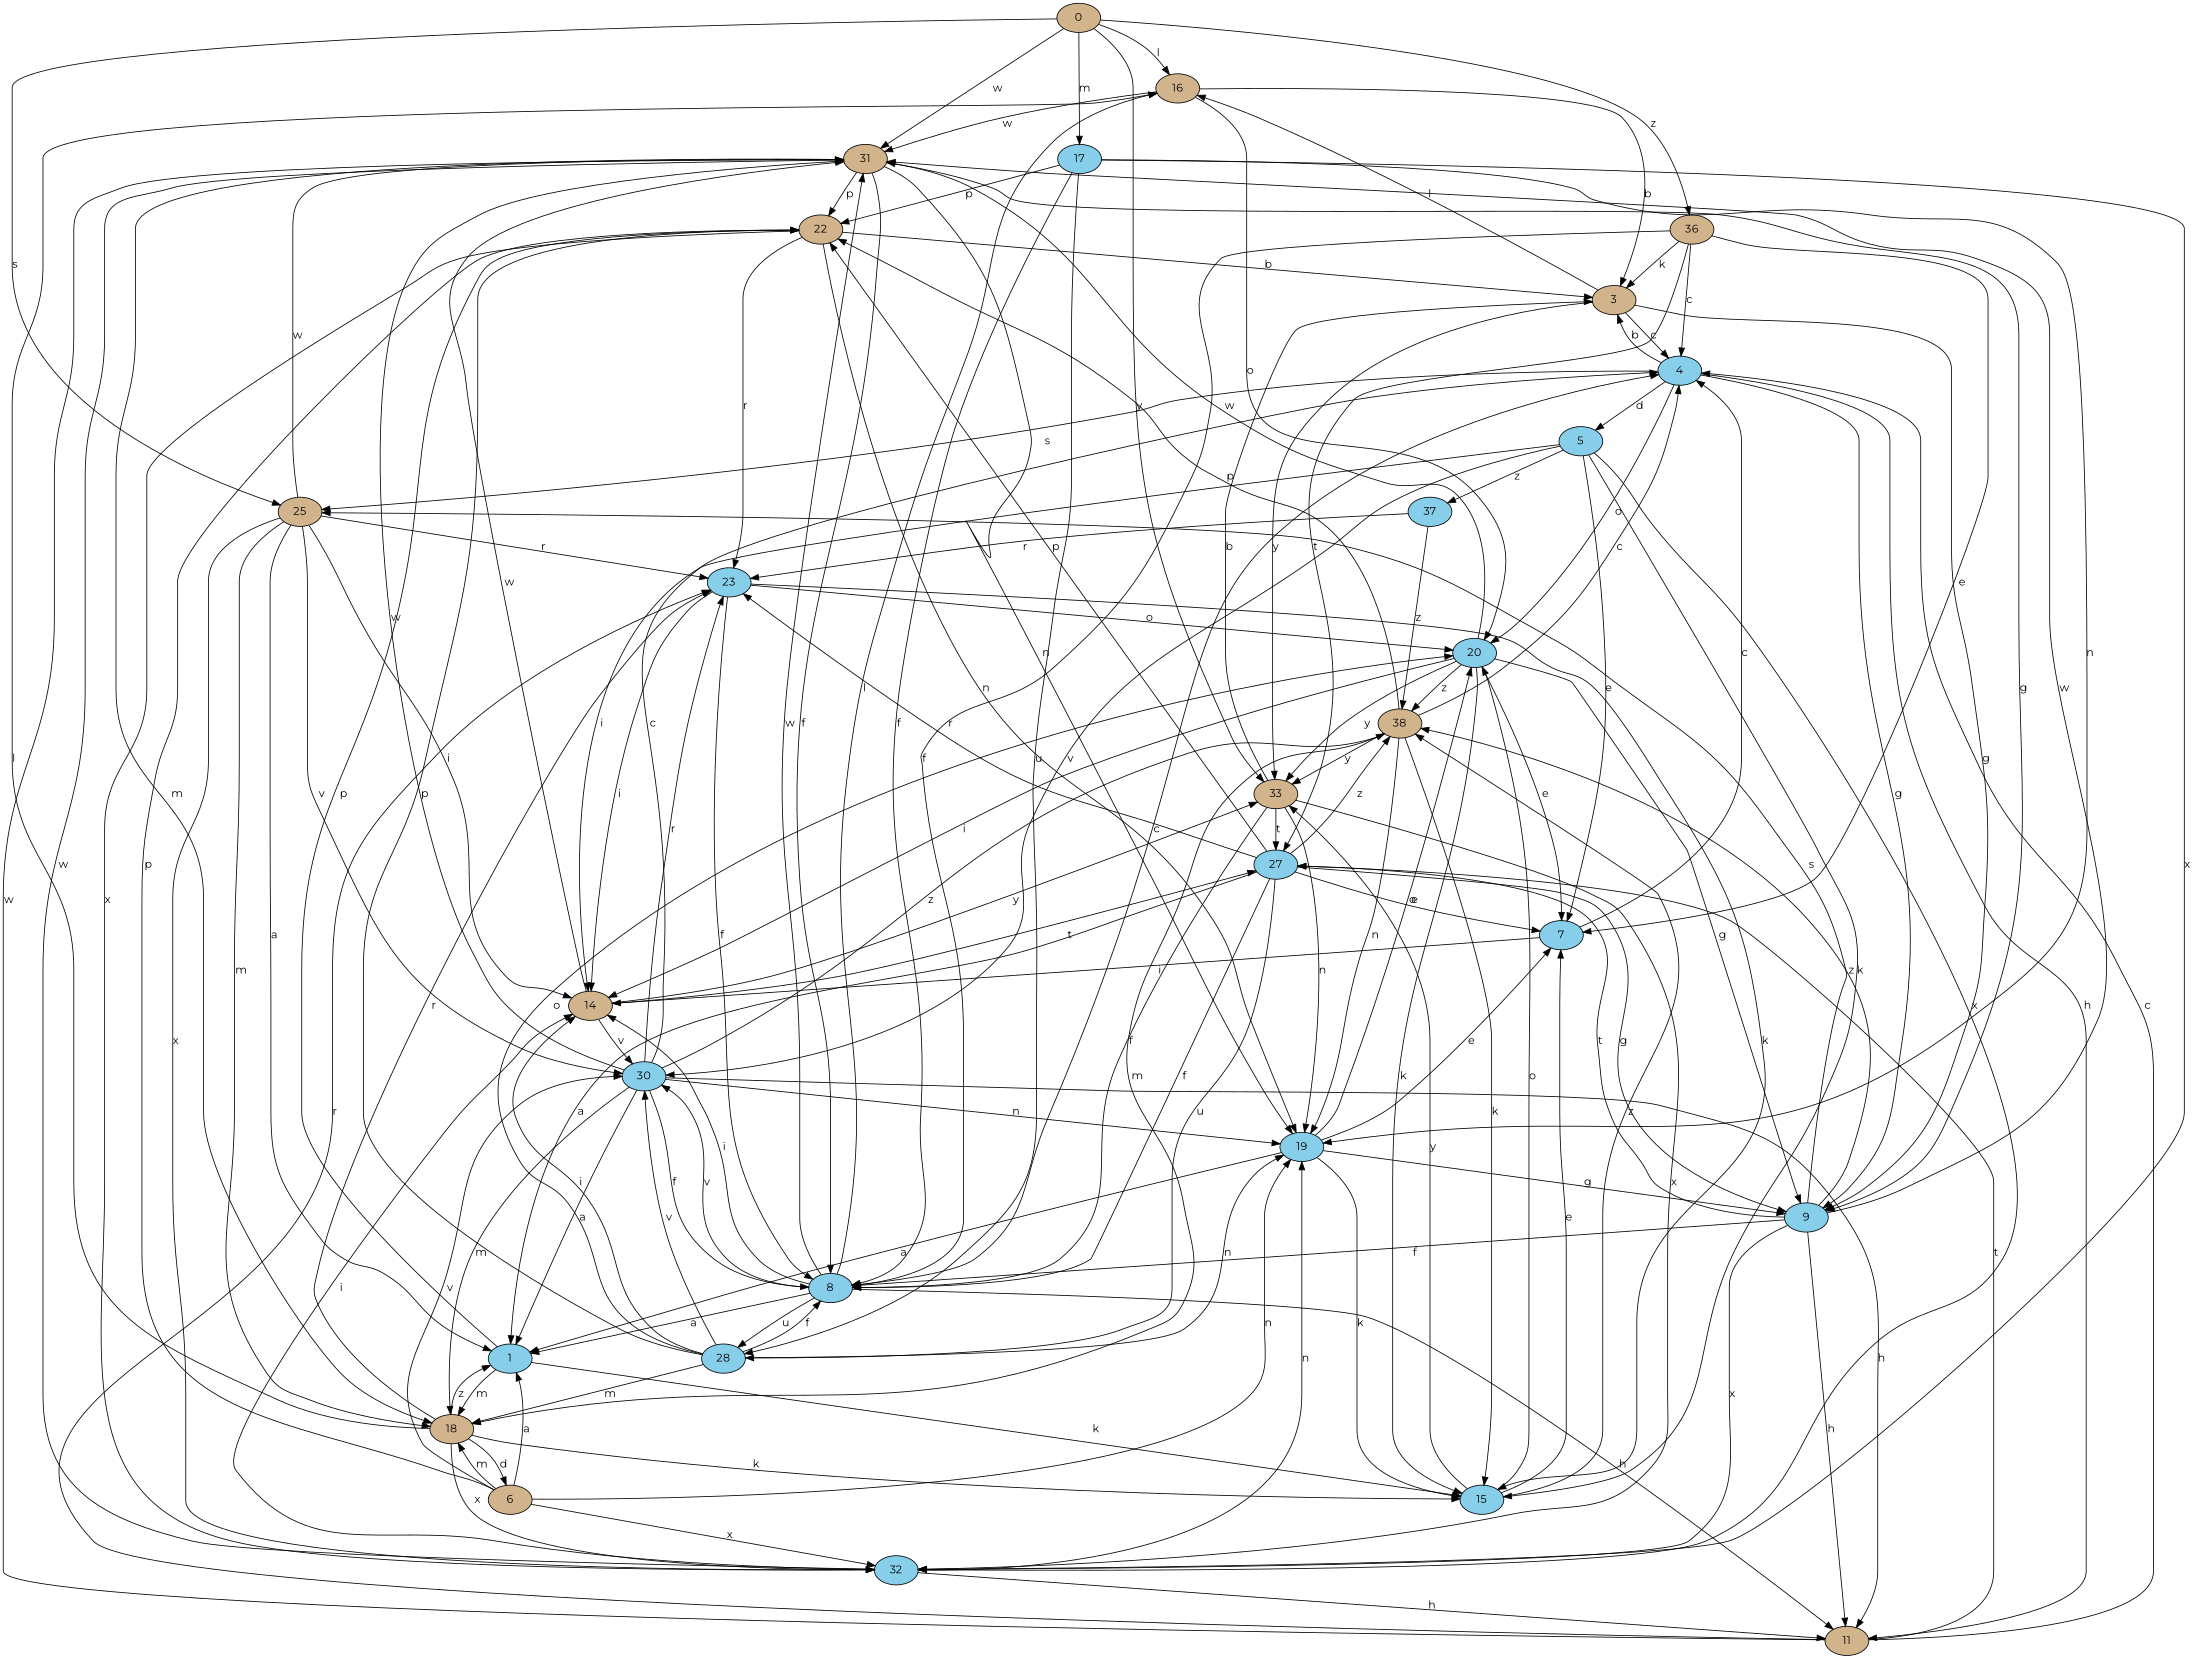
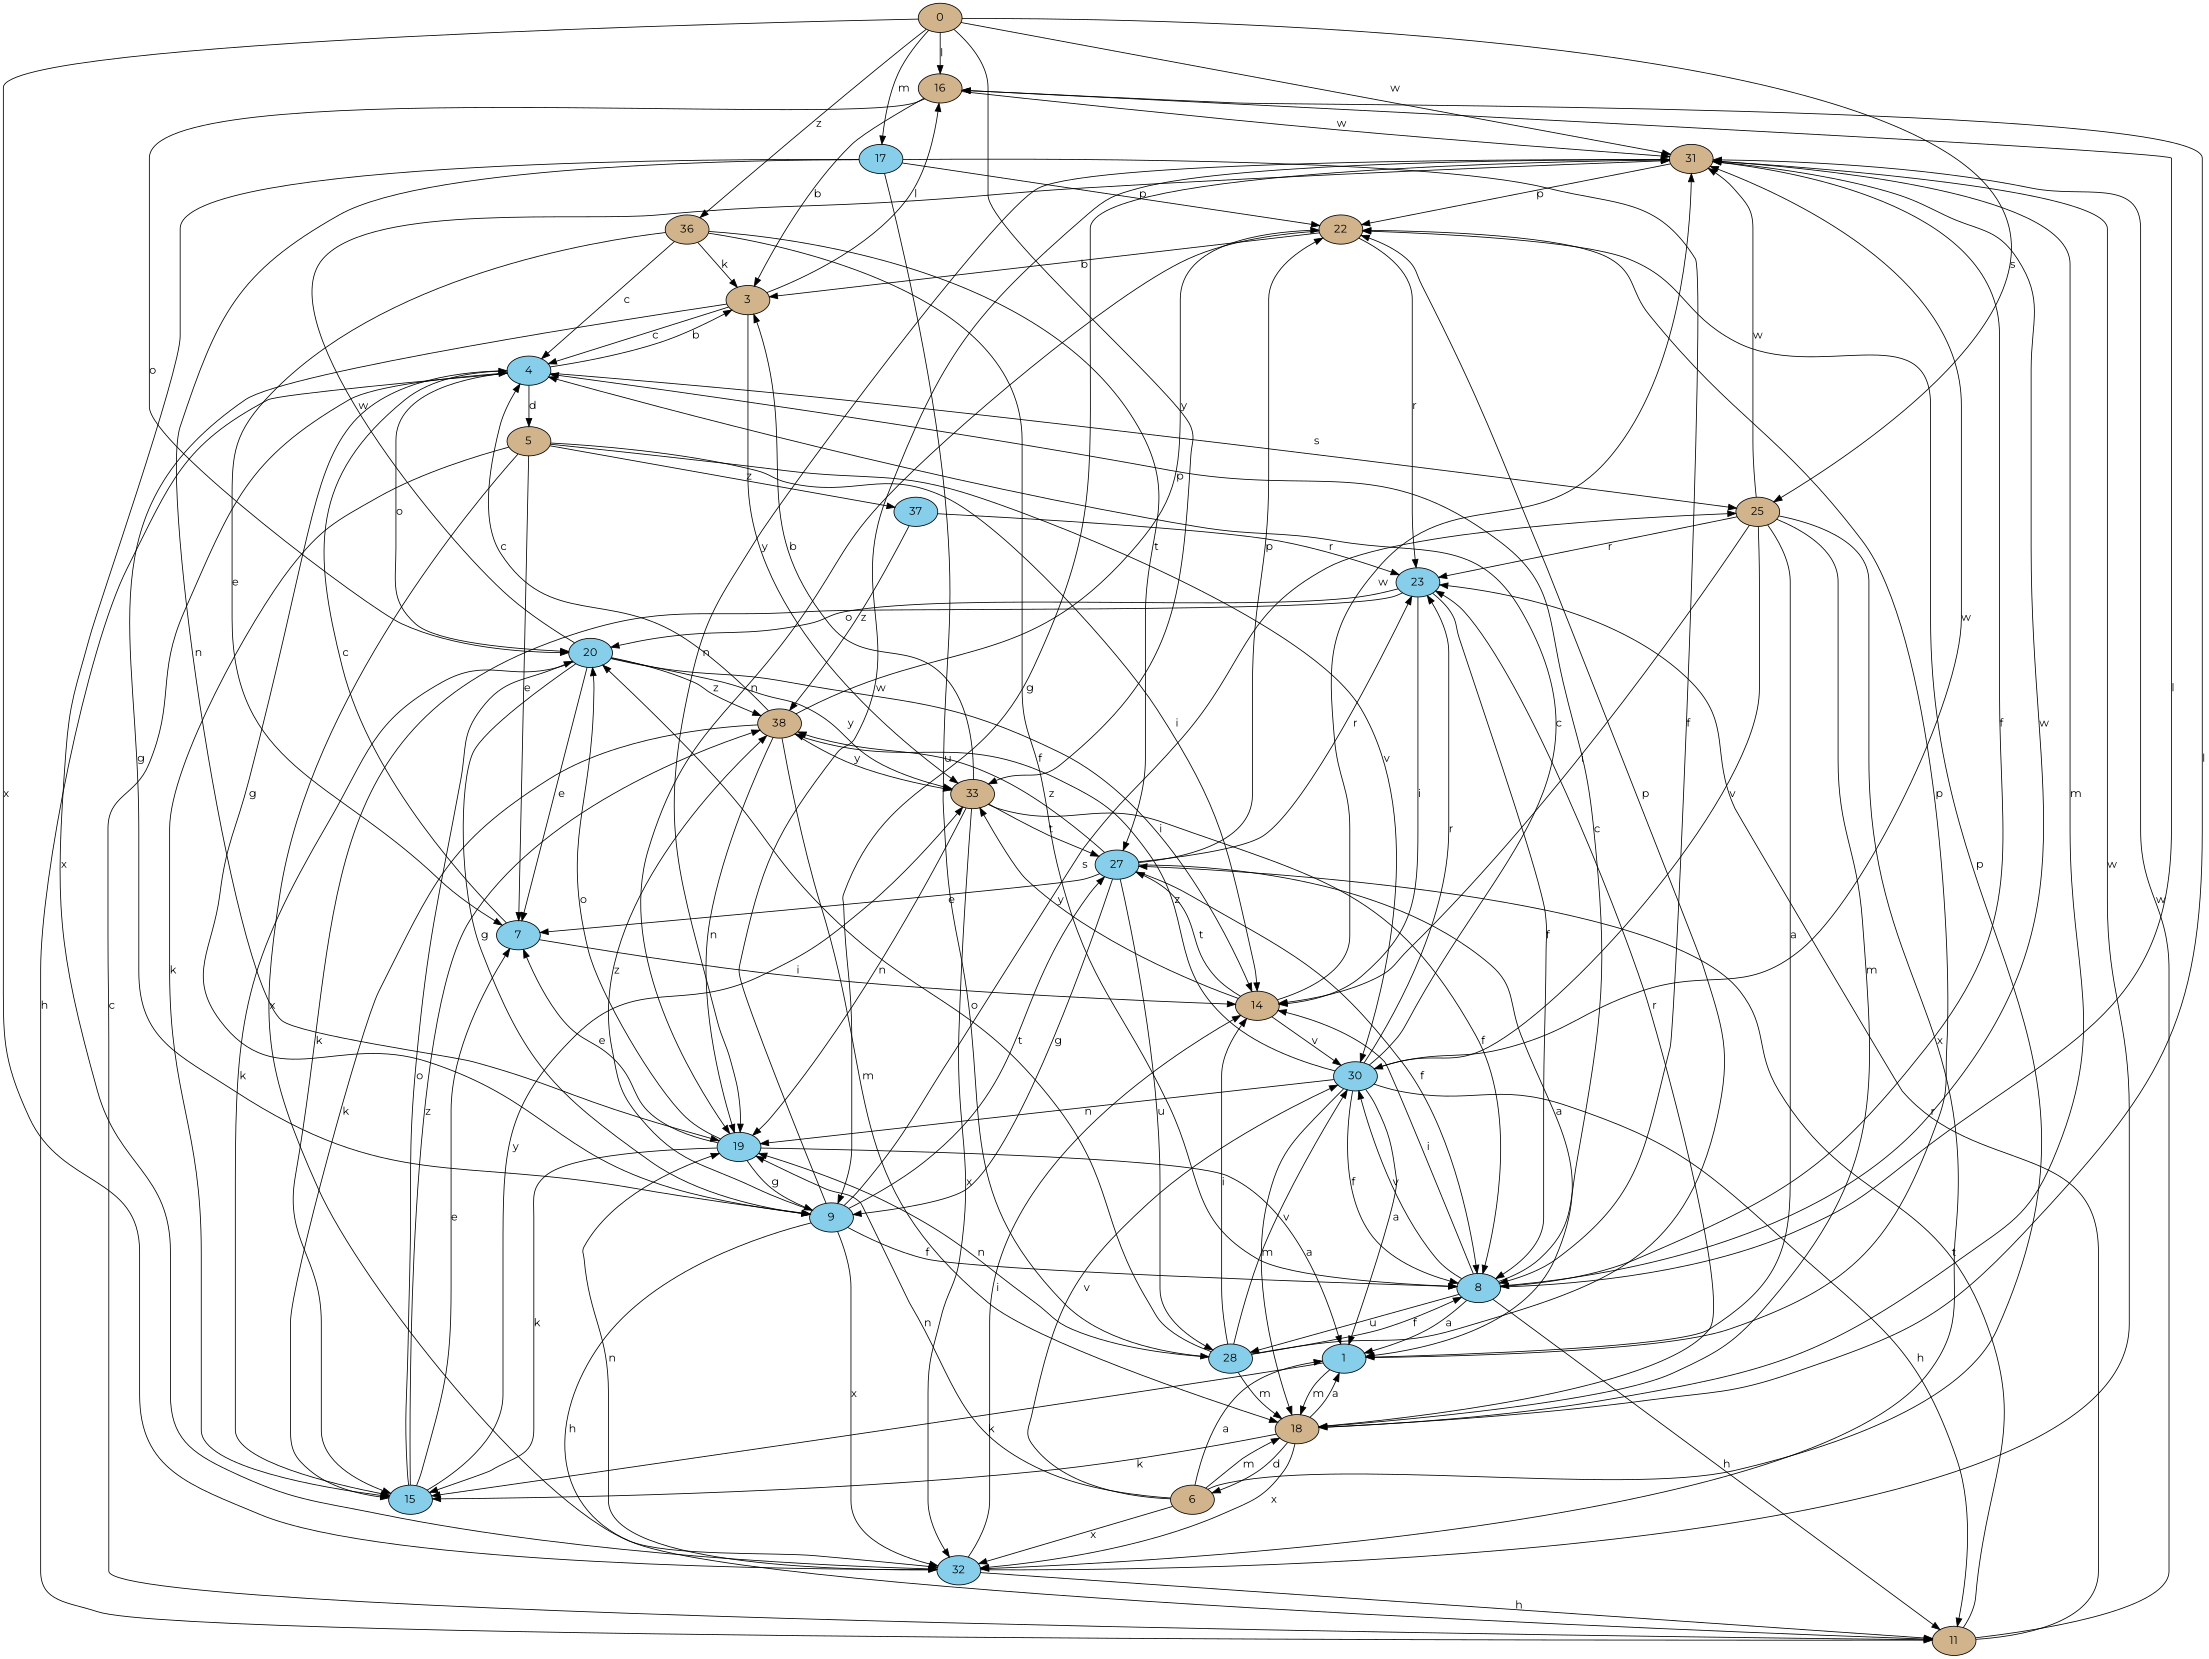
(1581, 441) -> (529, 441)
(105, 991) -> (3, 735)
(462, 1394) -> (1336, 1394)
